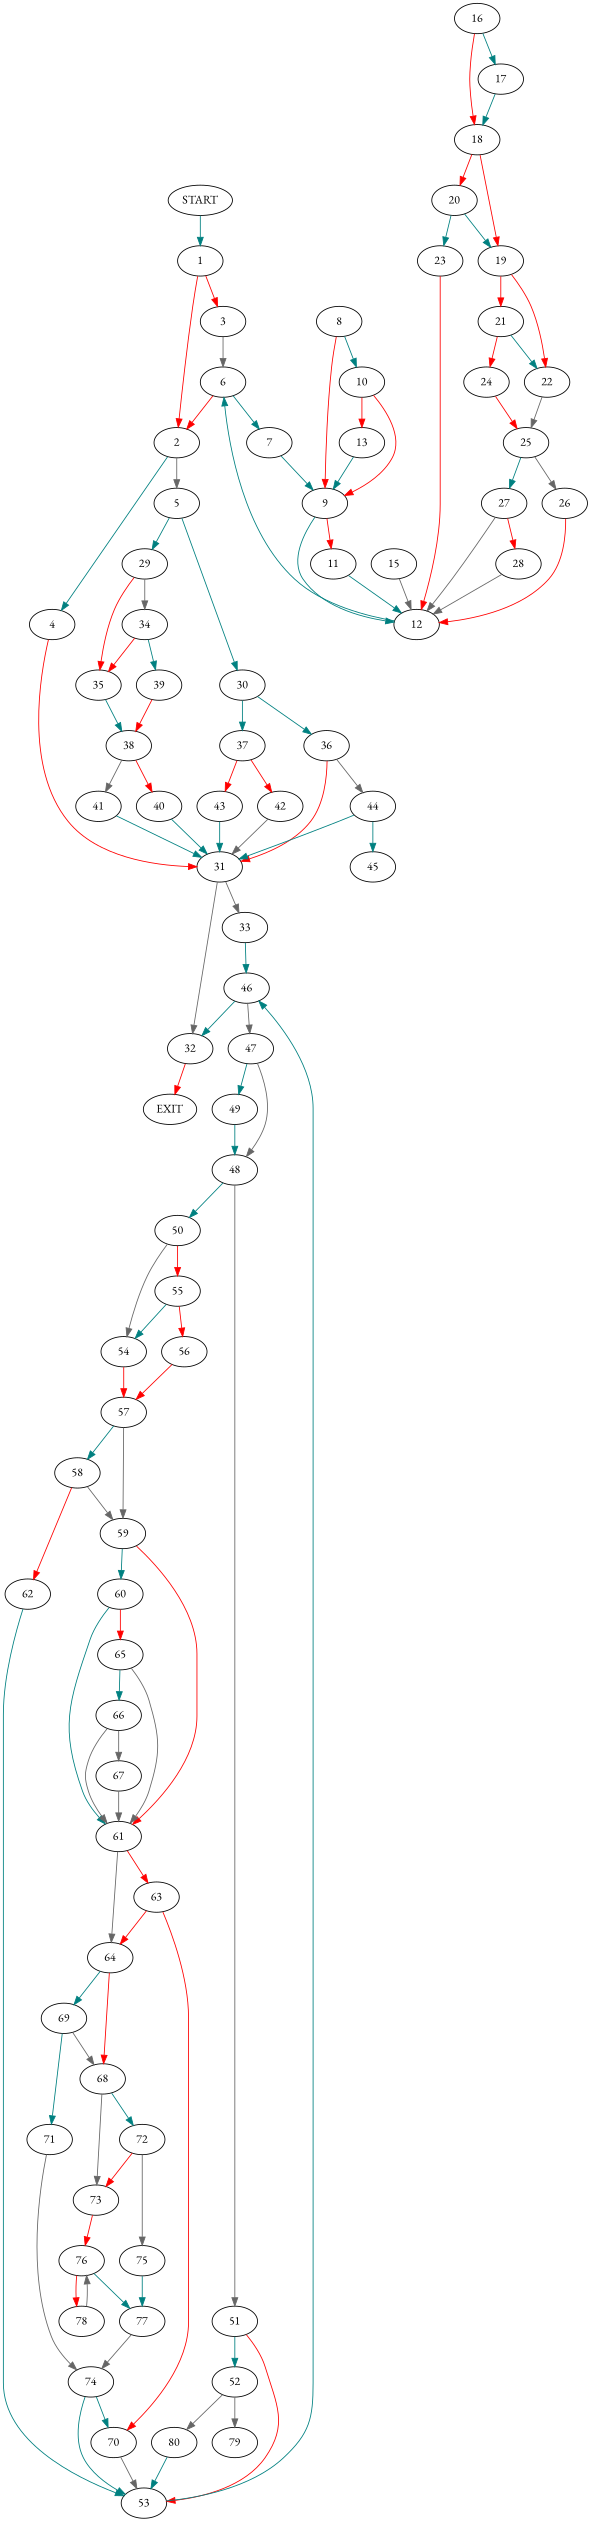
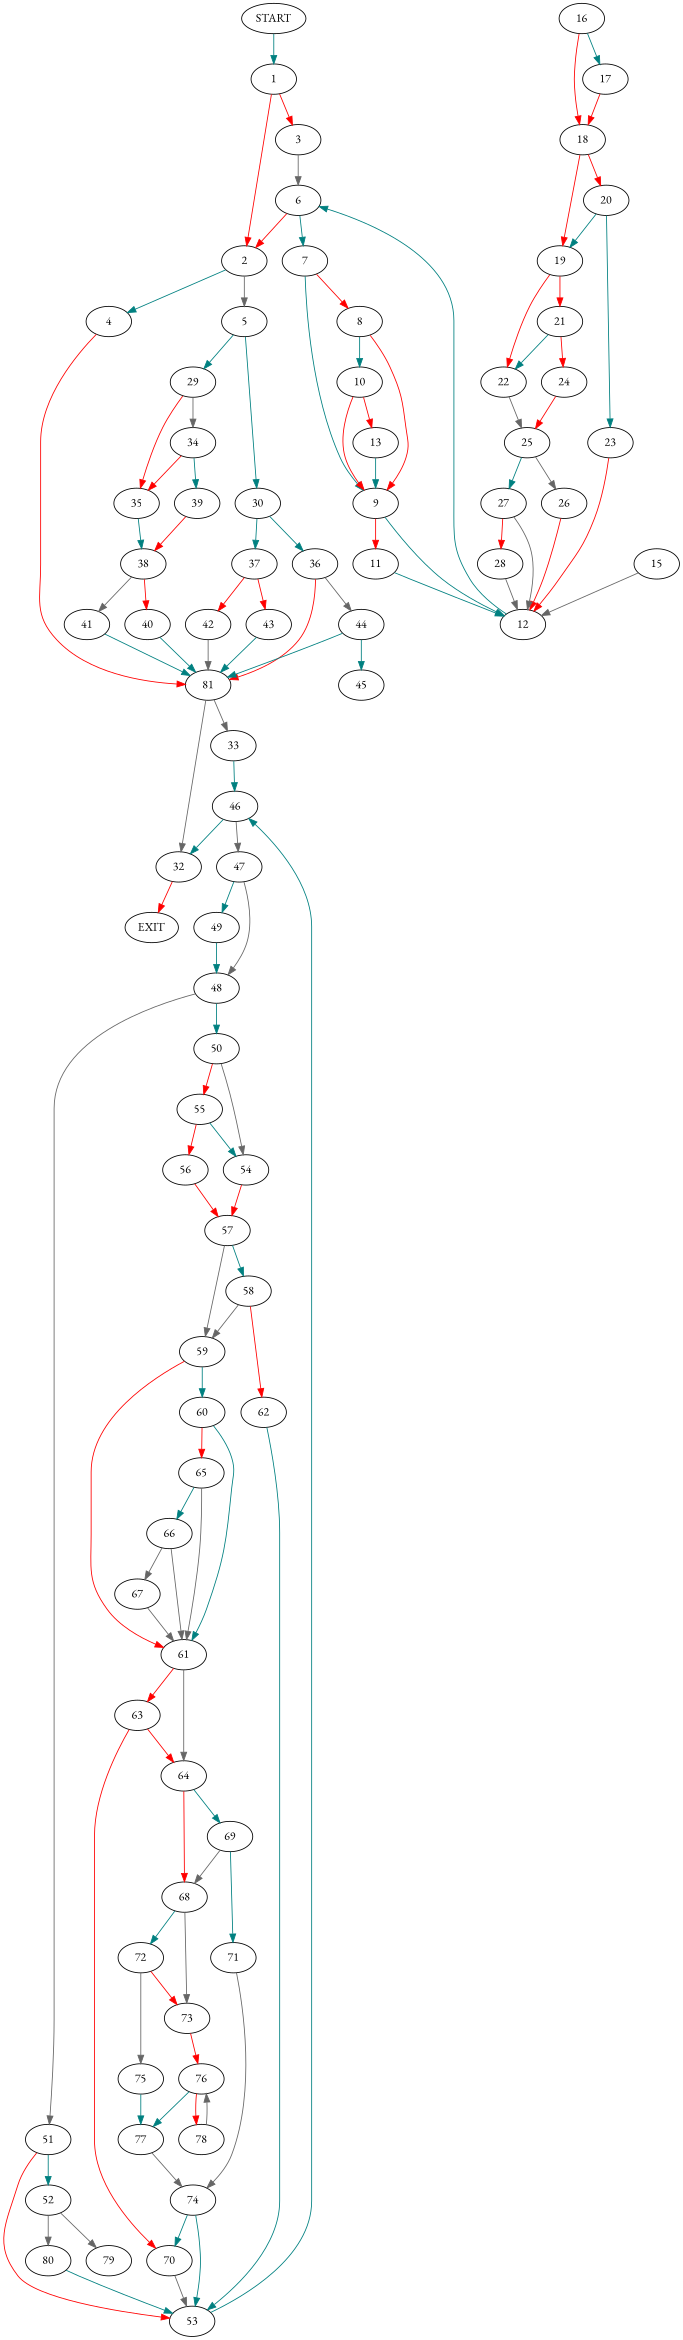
(491, 105) -> (596, 105)
none -> (329, 288)
(220, 867) -> (208, 685)
